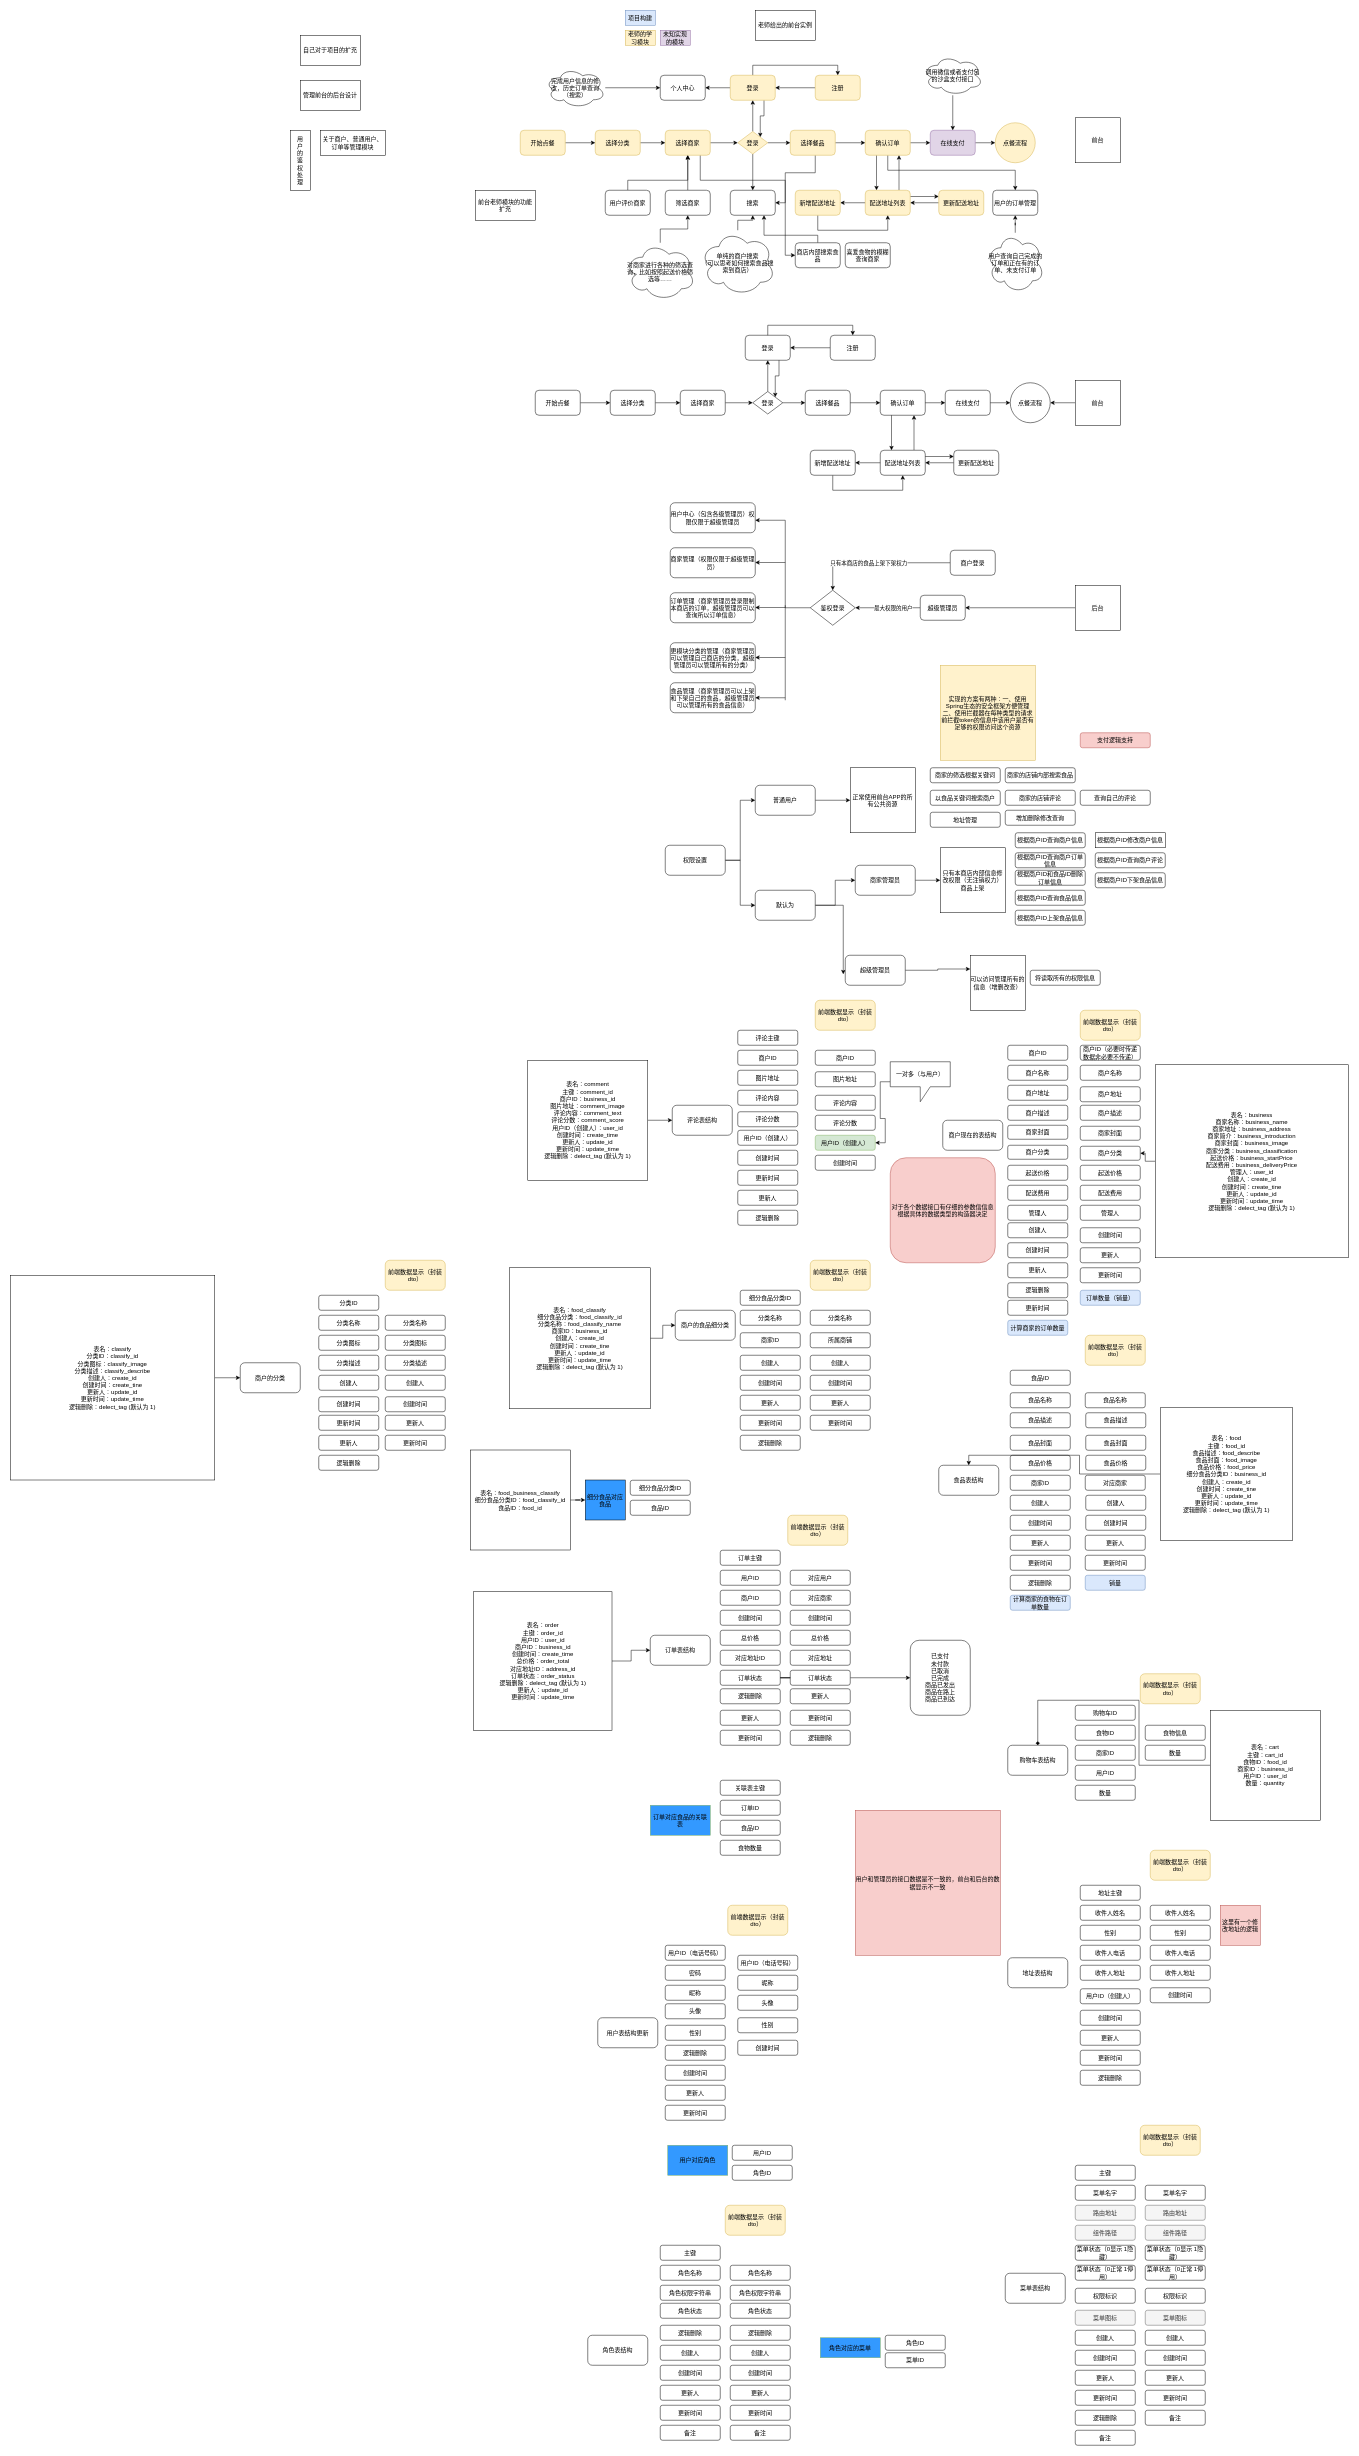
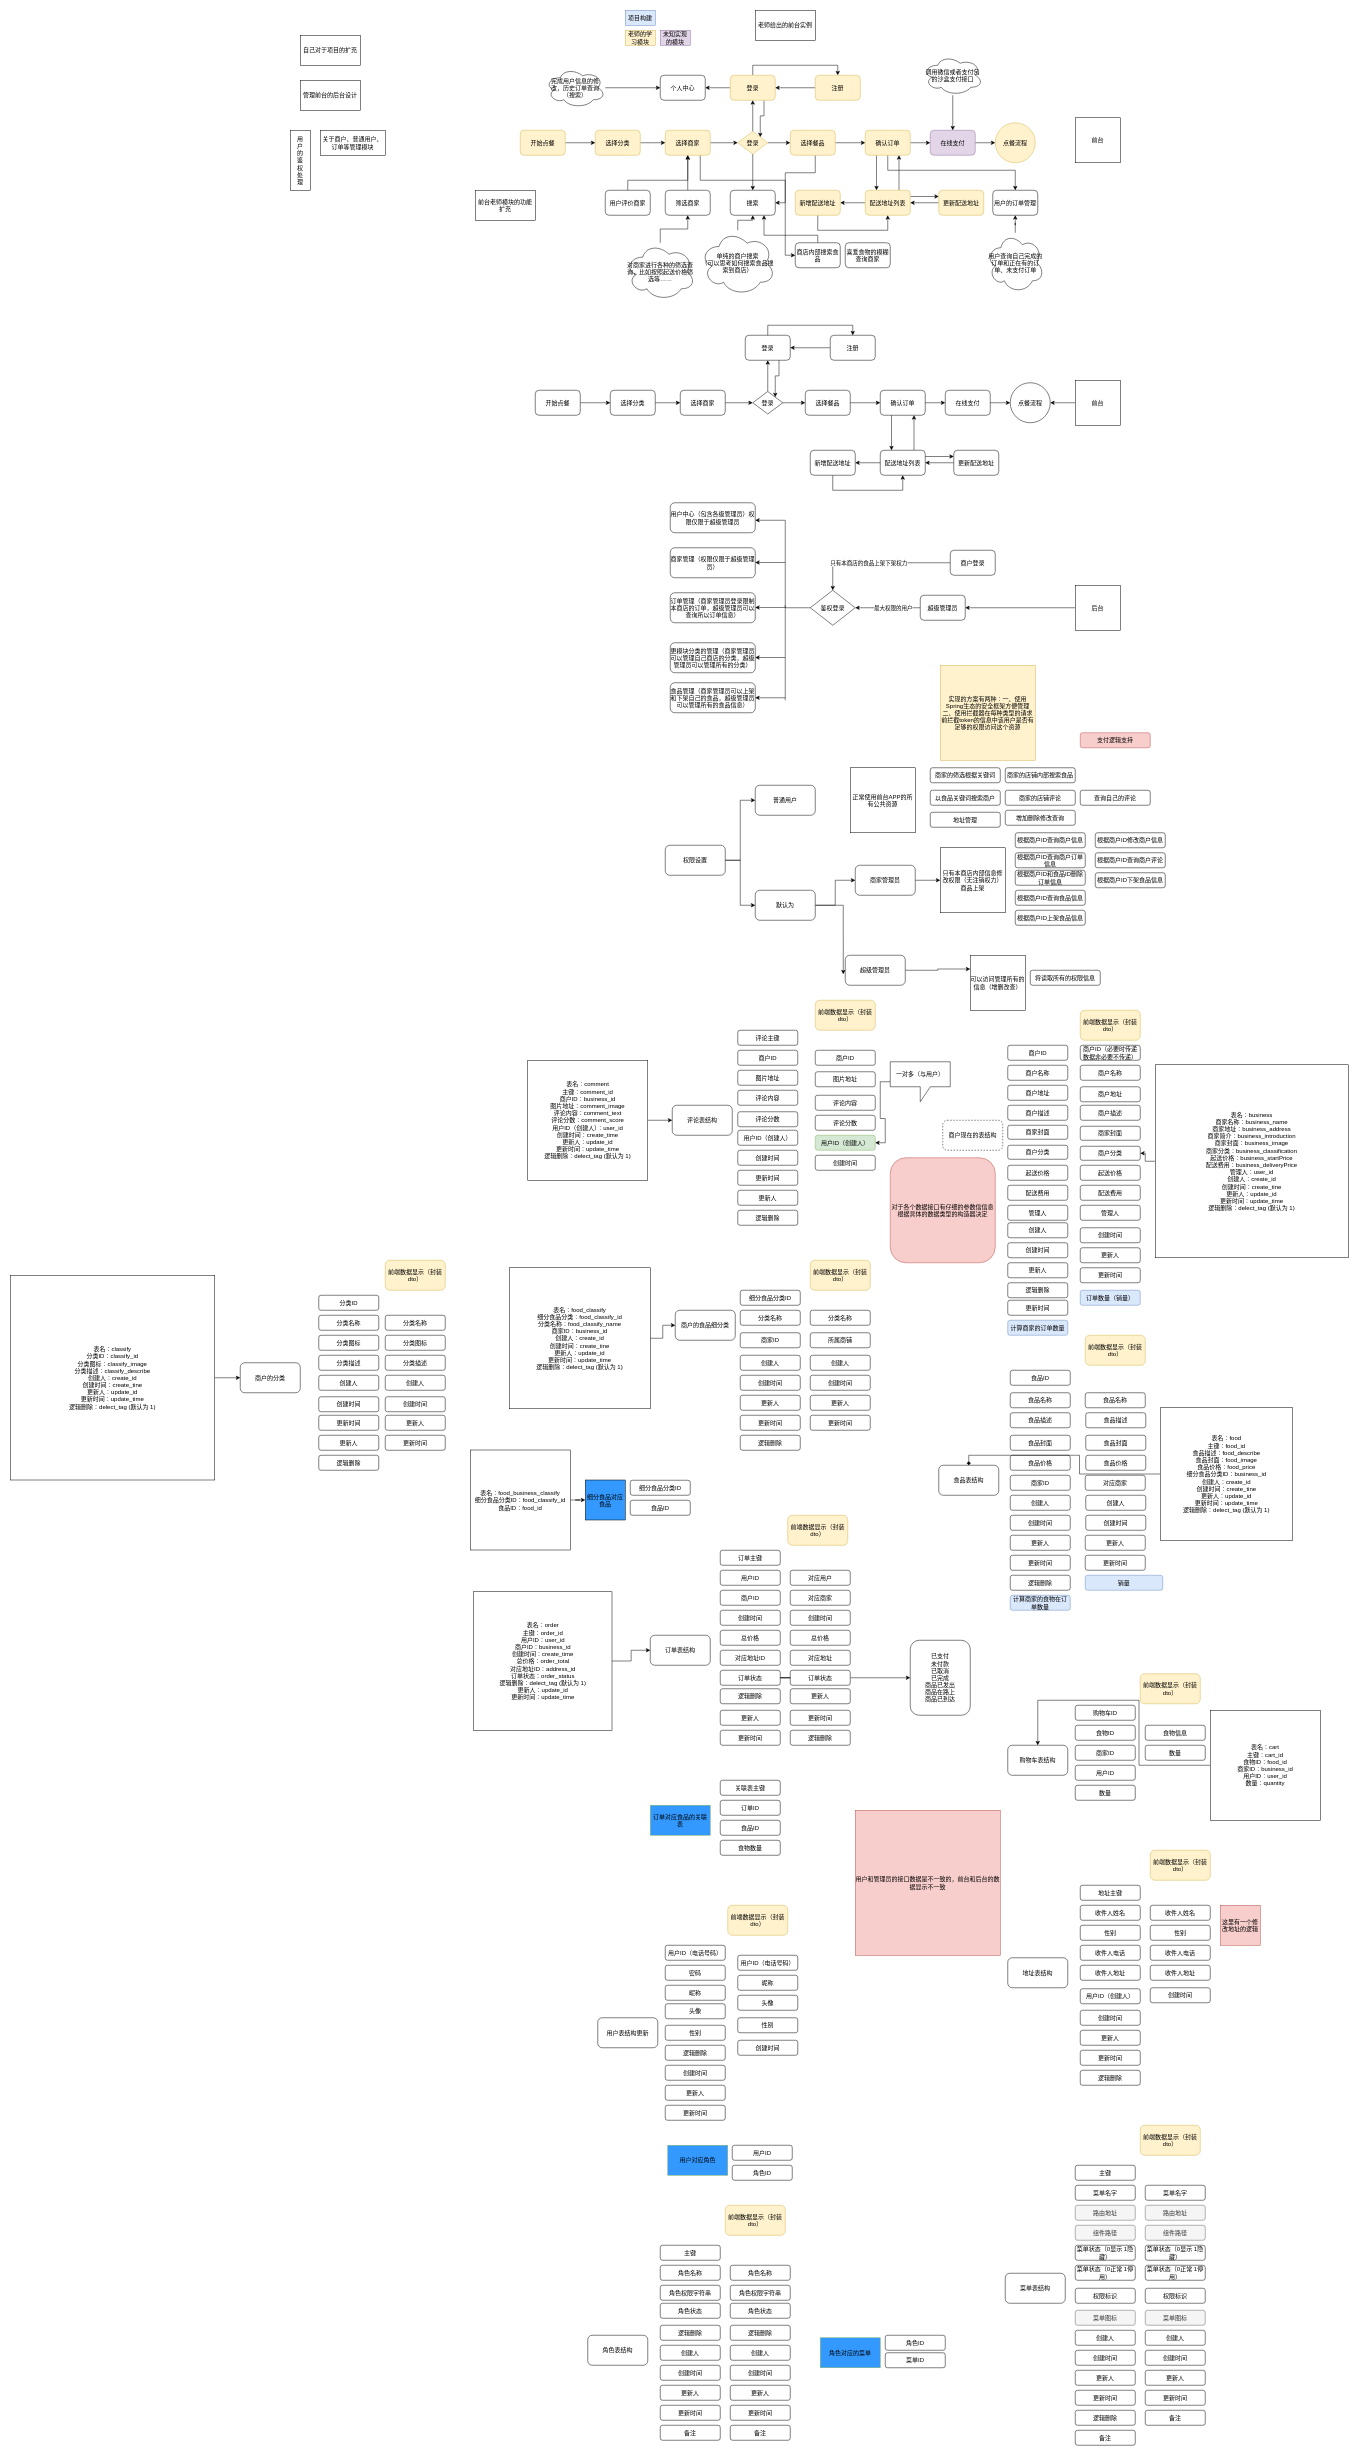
(845, 800) -> none
(1130, 840) -> (1130, 840)
(973, 1135) -> (973, 1135)
(969, 1460) -> (969, 1460)
(1115, 1583) -> (1124, 1583)
(1038, 1740) -> (1038, 1740)
(850, 2348) -> (850, 2353)
